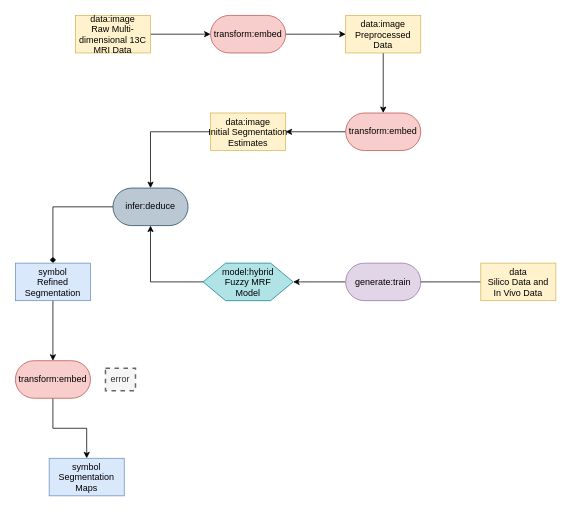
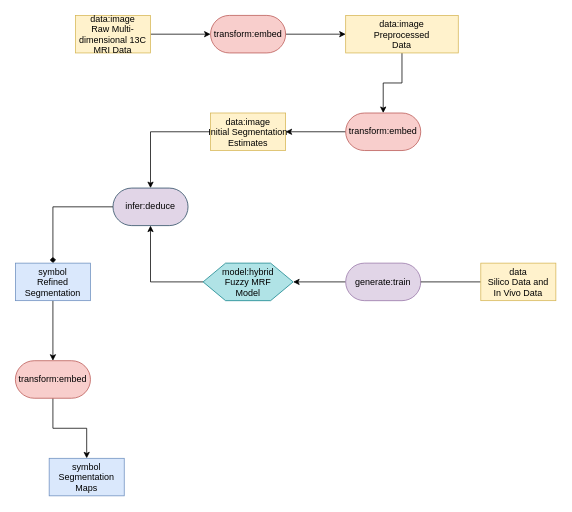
(383, 34) -> (402, 34)
(150, 207) -> (150, 207)
(120, 379) -> none
